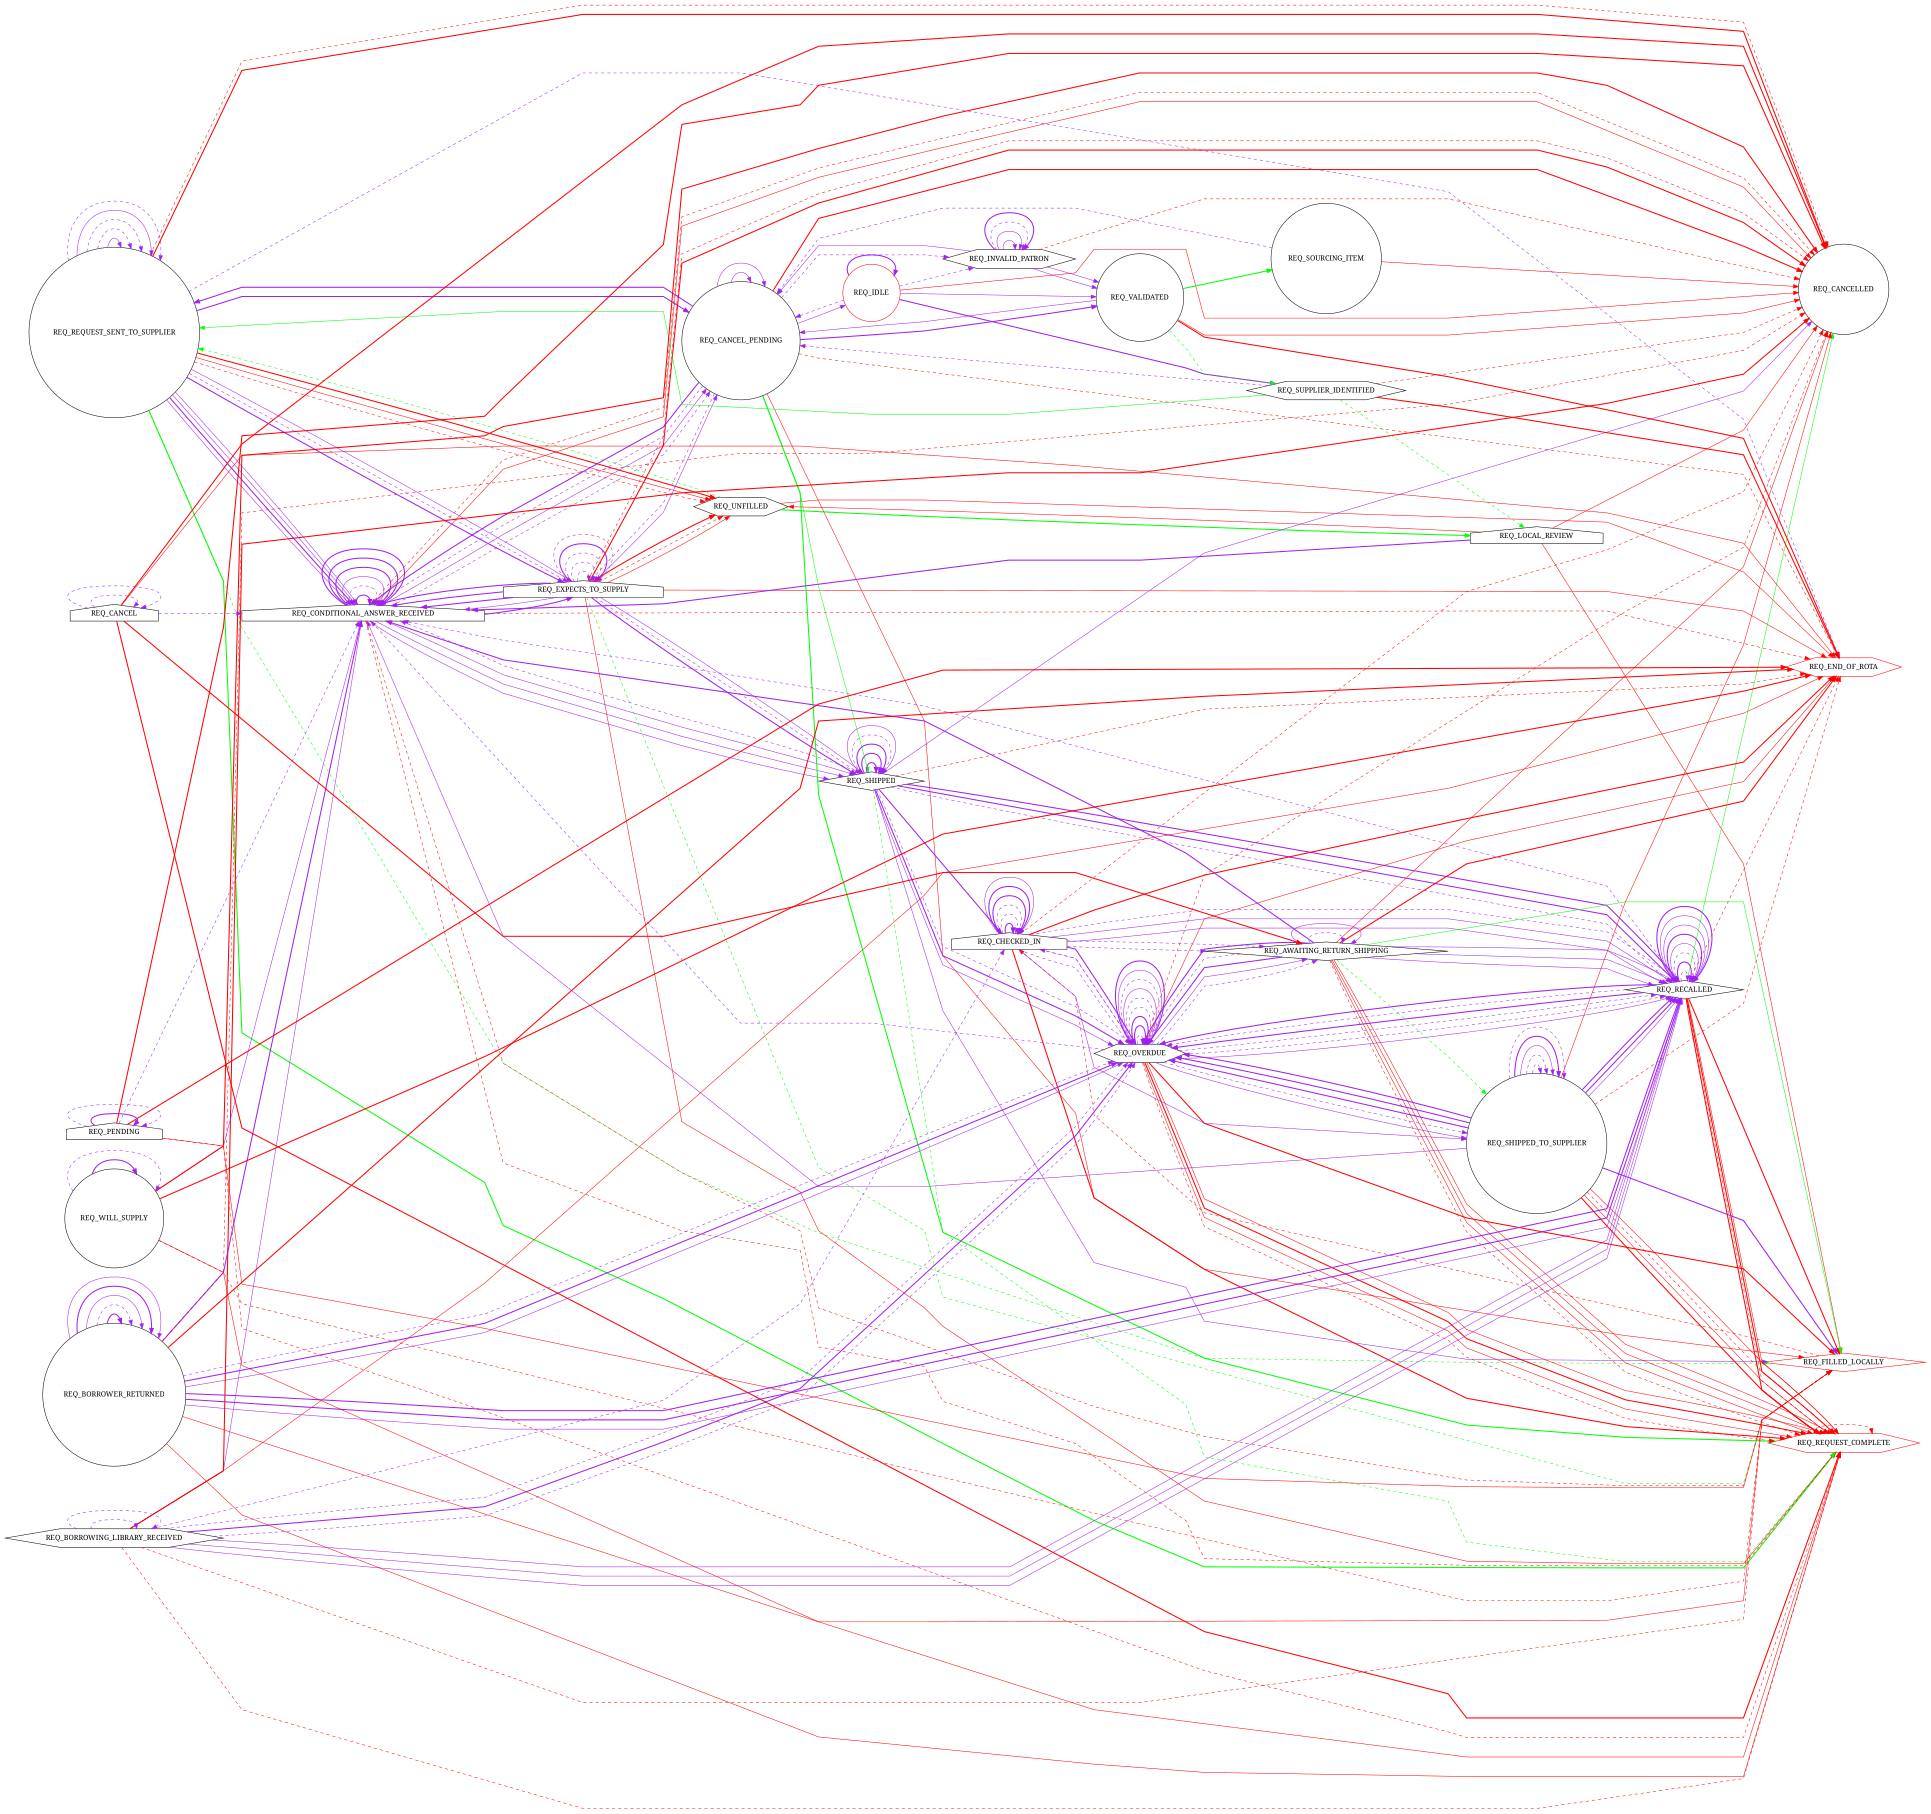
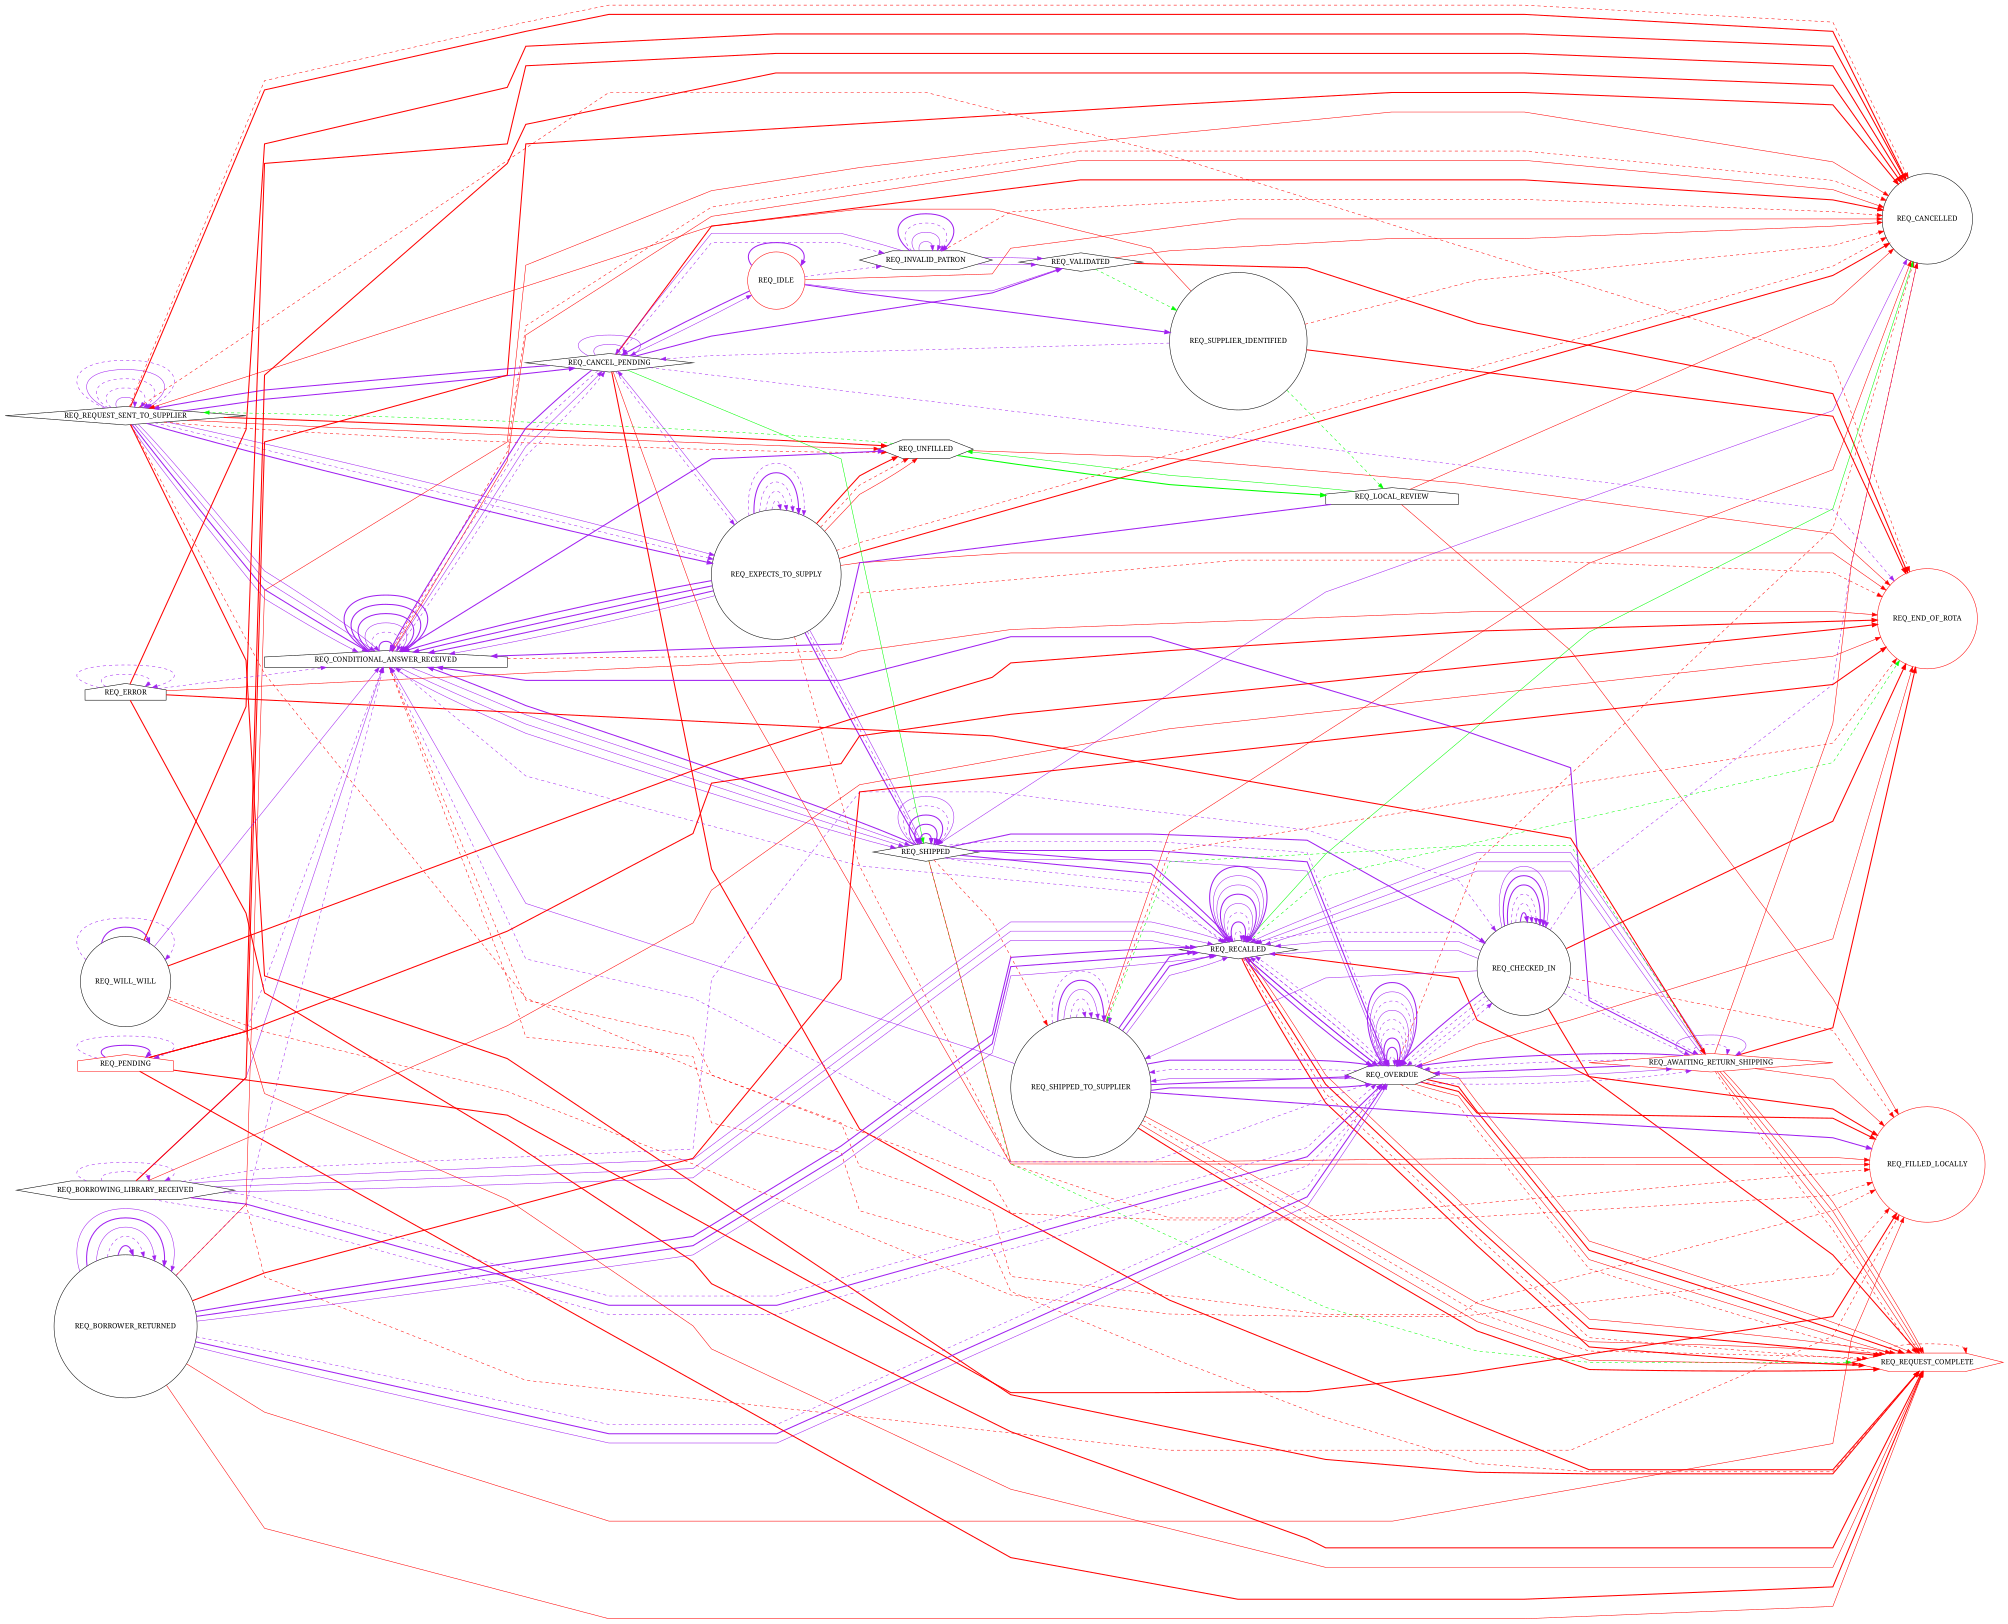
(1103, 134) -> (1062, 127)
(1326, 258) -> none
(1140, 298) -> (1081, 262)
(822, 308) -> (688, 321)
(951, 318) -> none
(114, 332) -> (126, 416)
(741, 341) -> (609, 363)
(1326, 391) -> (1238, 341)
(726, 407) -> (698, 230)
(1371, 428) -> (1285, 444)
(542, 477) -> (625, 225)
(1137, 518) -> (1163, 475)
(583, 590) -> (776, 575)
(547, 604) -> (627, 511)
(114, 614) -> (126, 693)
(1430, 620) -> (1836, 661)
(1844, 667) -> (1927, 619)
(1345, 703) -> (994, 925)
(643, 707) -> (674, 756)
(1763, 831) -> (1587, 818)
(1751, 938) -> (1826, 1078)
(1009, 942) -> (1524, 969)
(1326, 951) -> (1711, 1063)
(282, 995) -> (298, 1002)
(114, 1132) -> (126, 1064)
(932, 1192) -> (1021, 1219)
(114, 1218) -> (126, 982)
(803, 1226) -> (850, 1127)
(1348, 1246) -> (1751, 1014)
(1176, 1285) -> (1282, 1161)
(1022, 1319) -> (1081, 1188)
(725, 1331) -> (810, 1261)
(996, 1362) -> none
(1844, 1362) -> (1927, 1164)
(963, 1428) -> (1027, 1393)
(1005, 1599) -> (1039, 1563)
(1053, 1808) -> none
